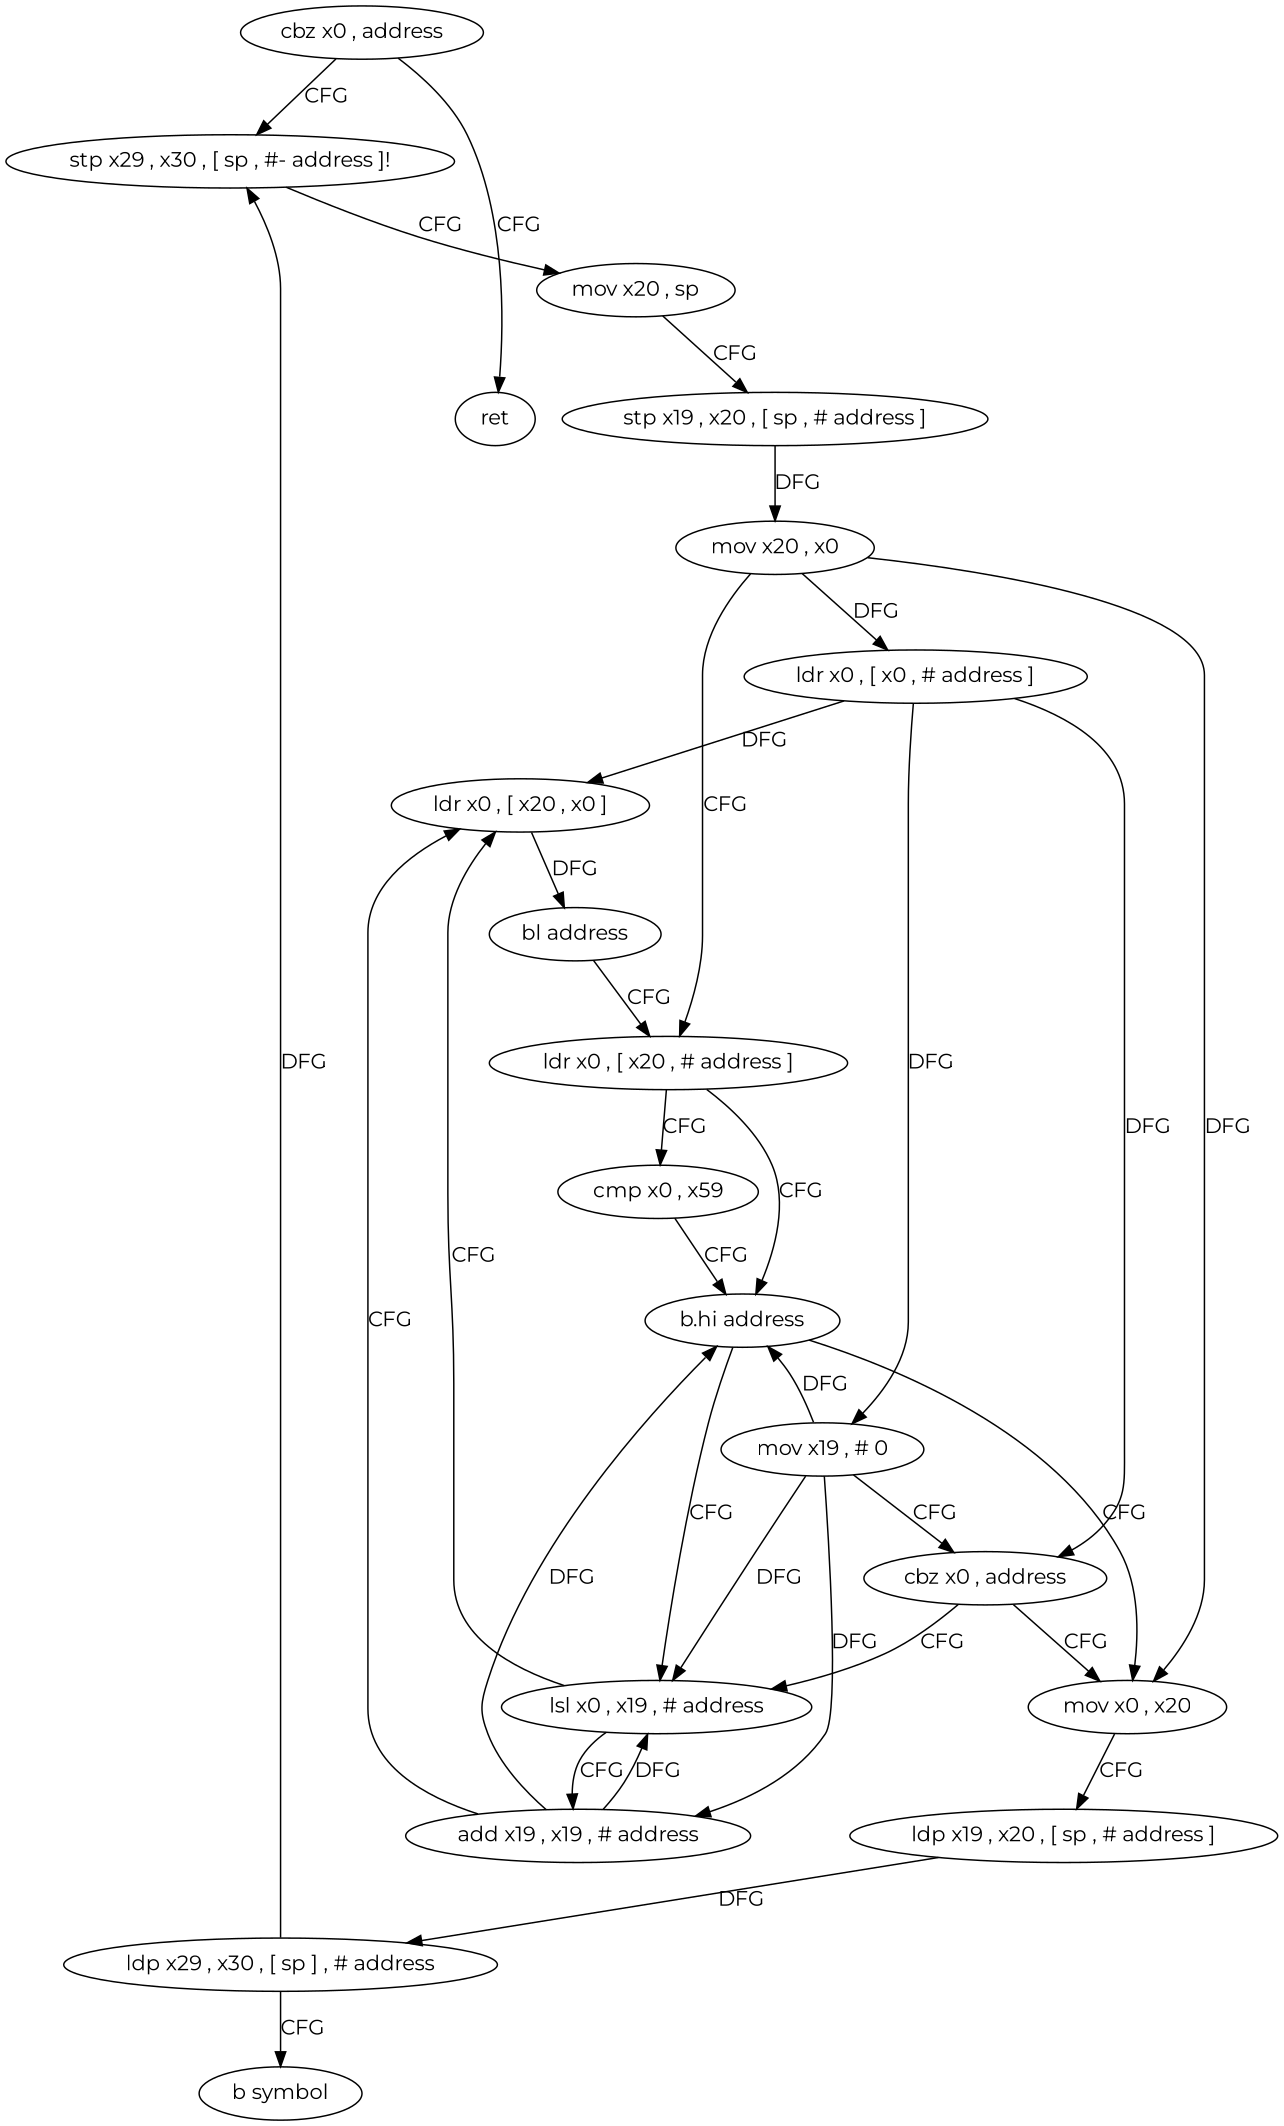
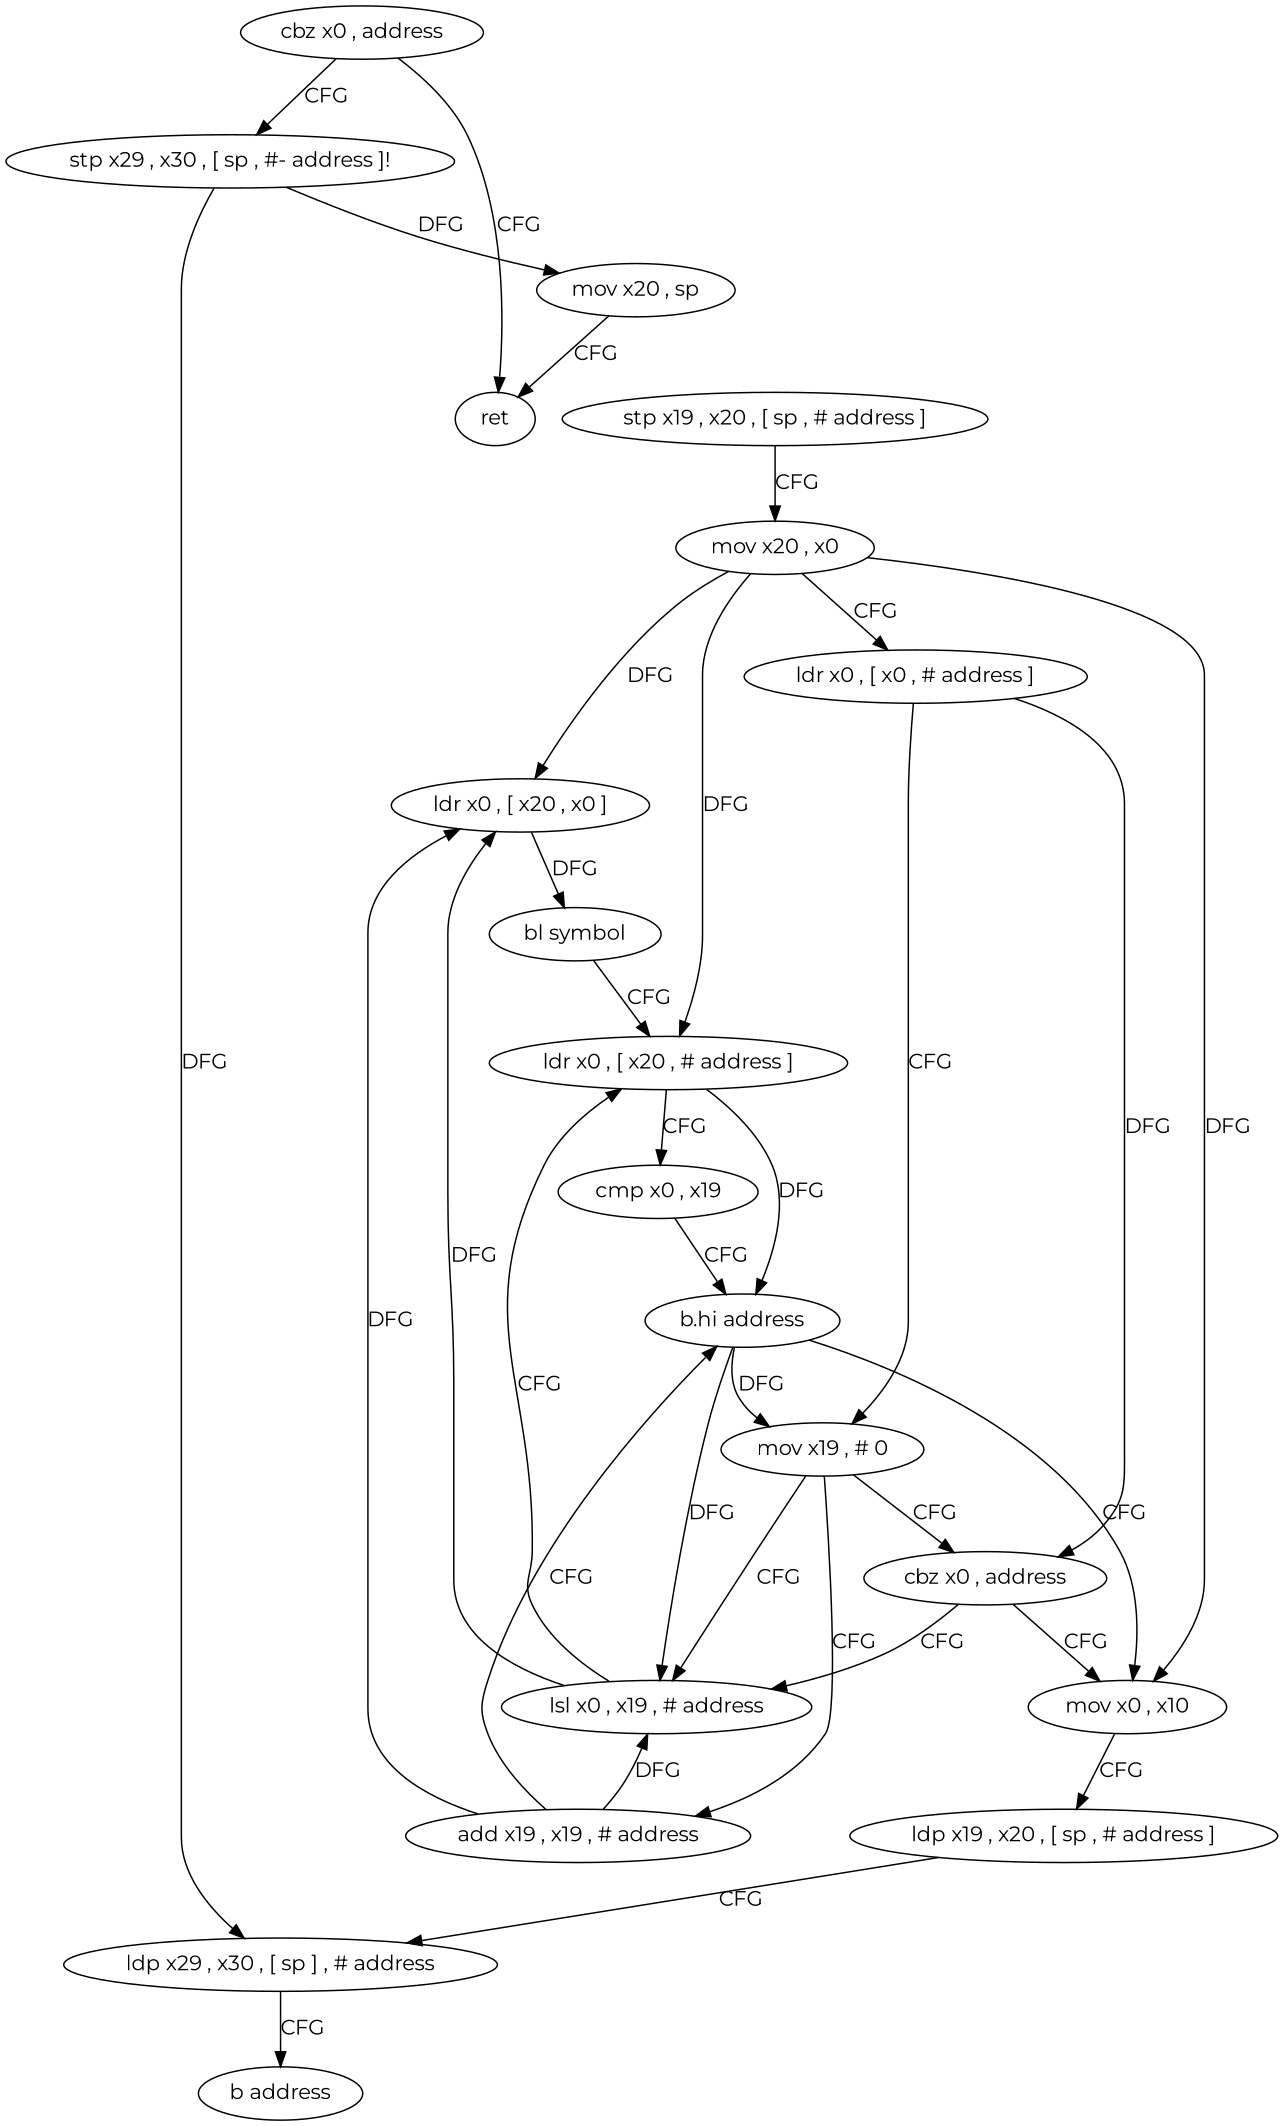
(440, 226) -> (440, 226)
(699, 349) -> (569, 351)
(797, 483) -> (797, 483)
(876, 612) -> (876, 612)
(723, 739) -> (624, 656)
(725, 805) -> (725, 805)
(575, 934) -> (575, 934)
(931, 1063) -> (931, 1063)
(281, 1067) -> (181, 1064)
(658, 1192) -> (658, 1192)
(801, 1192) -> (801, 1192)
(474, 1256) -> (474, 1256)
(390, 1321) -> (390, 1321)
(798, 1389) -> (734, 1387)
(711, 1514) -> (711, 1514)
(571, 1578) -> (571, 1578)
(779, 1578) -> (779, 1578)
(854, 1643) -> (854, 1643)
(1127, 1707) -> (1127, 1707)
(581, 1759) -> (516, 1390)
(741, 1900) -> (741, 1900)
(281, 2094) -> (281, 2094)
